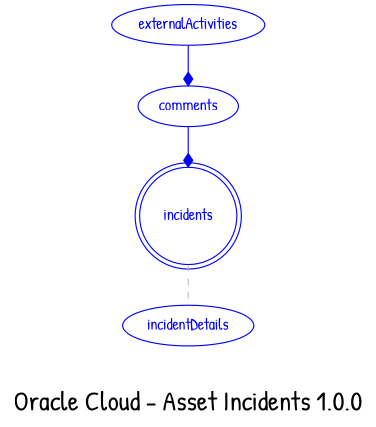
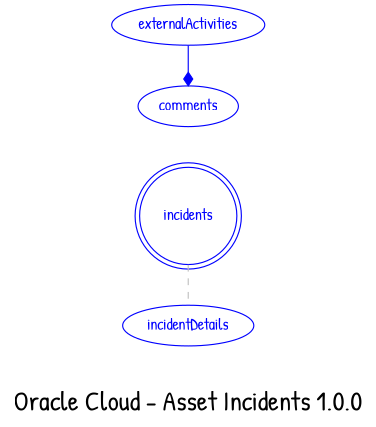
(188, 140) -> none
